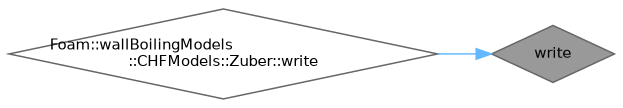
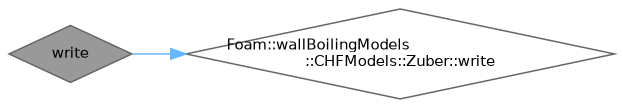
(457, 54) -> (152, 54)
